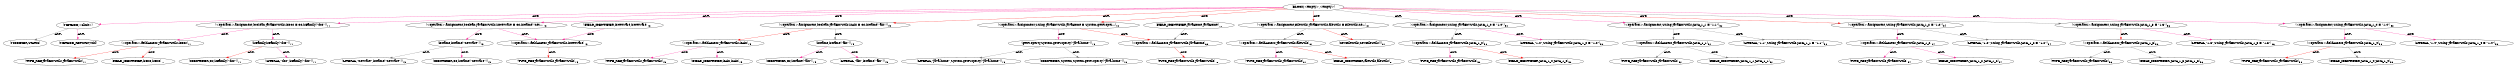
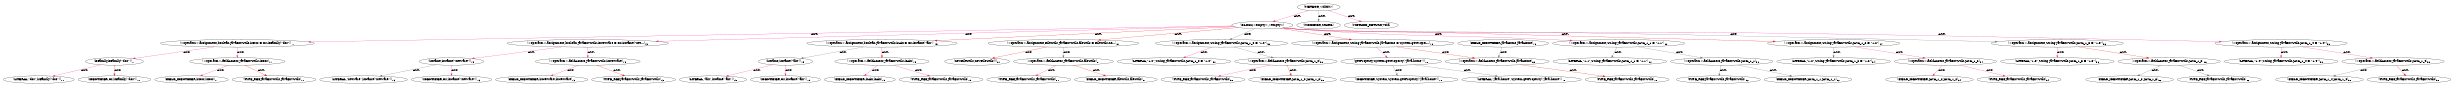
(692, 12) -> (1292, 16)
(584, 34) -> (566, 70)
(148, 52) -> (215, 70)
